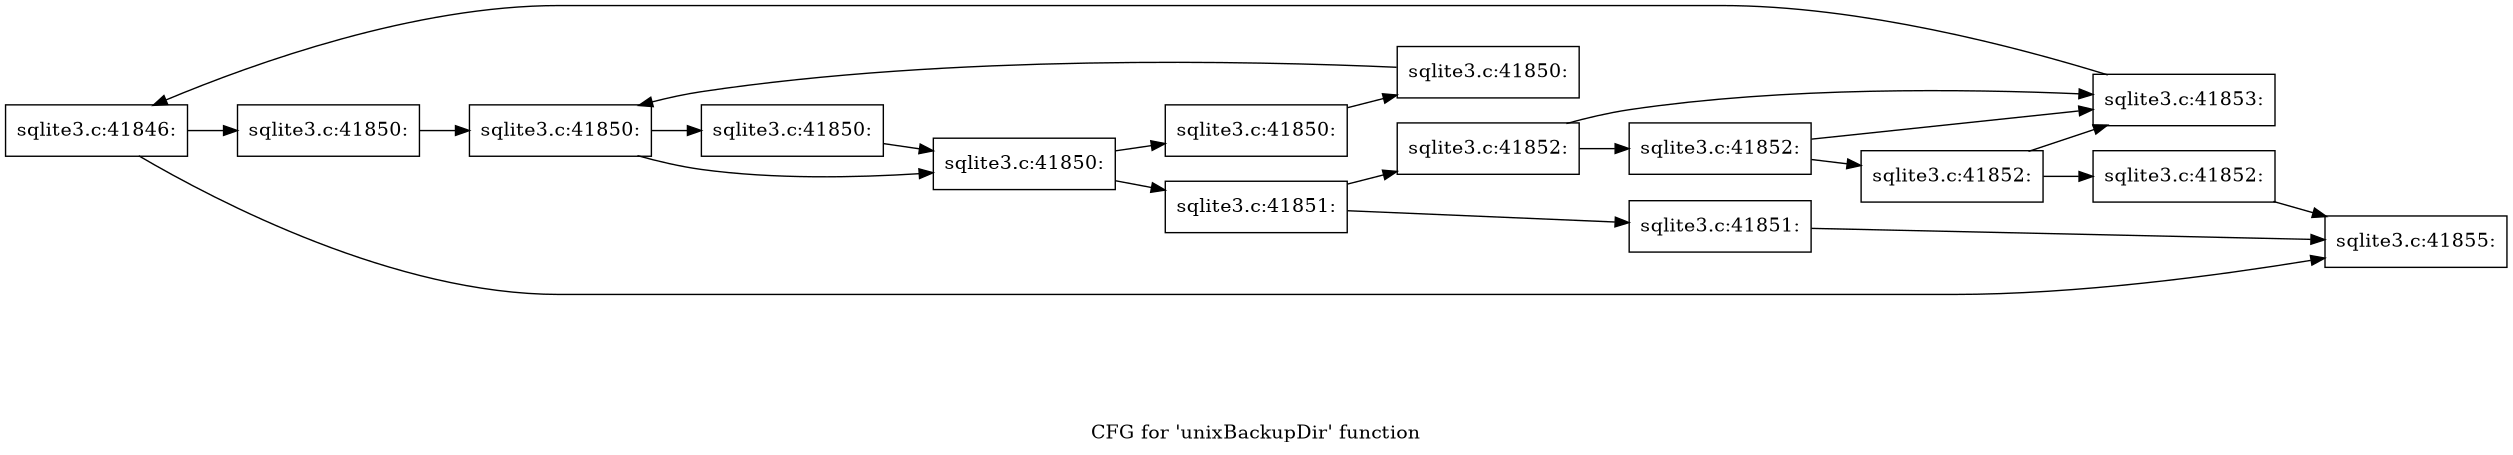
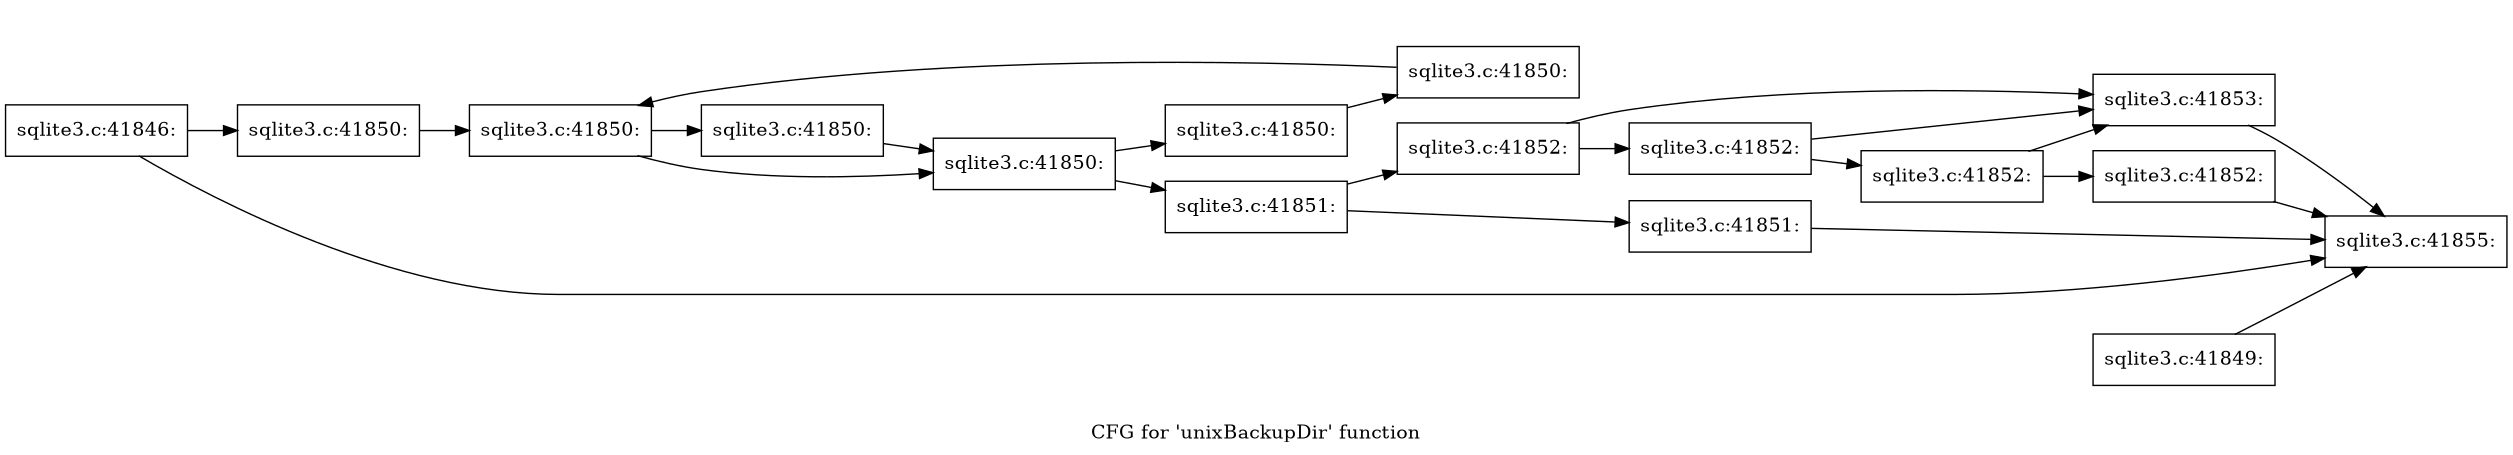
(1134, 6) -> (2313, 163)
none -> (2184, 360)
